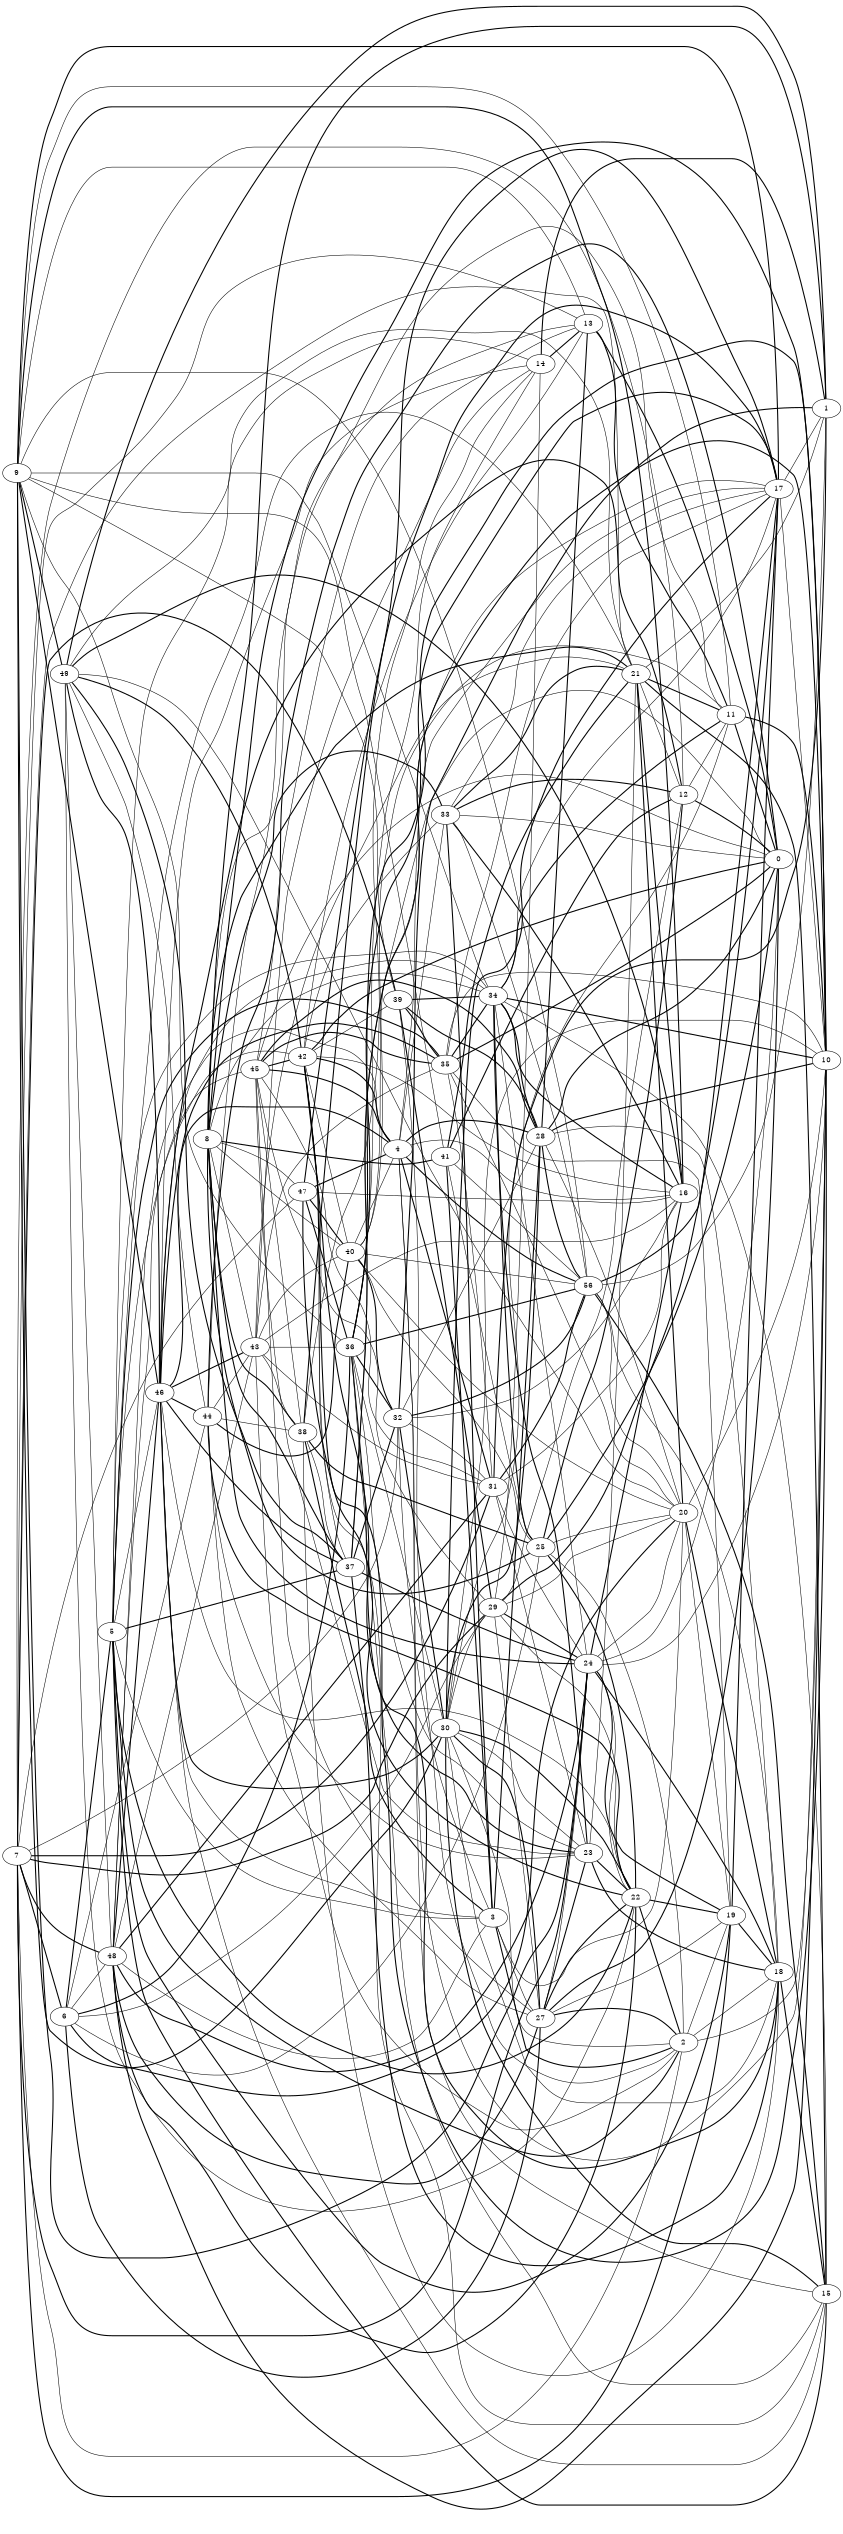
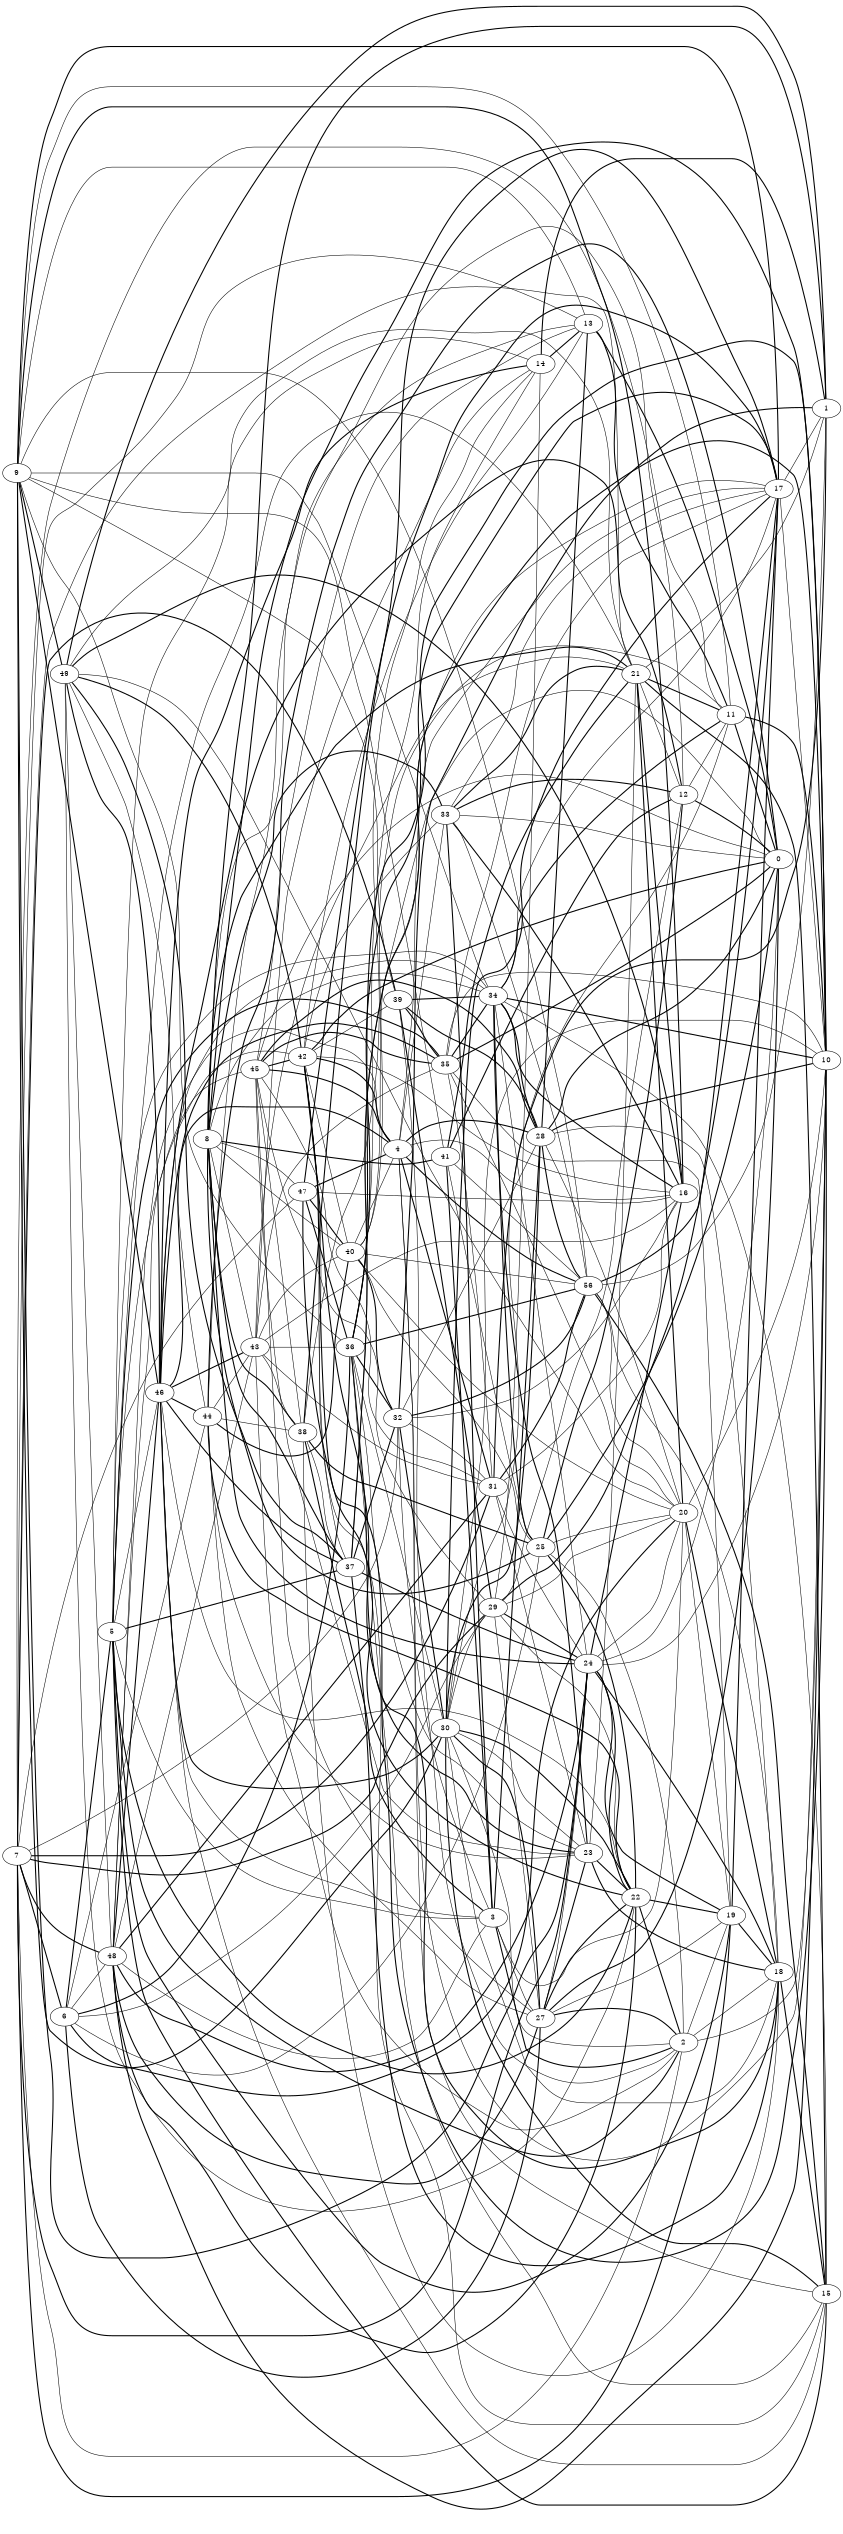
(192, 794) -> (192, 794)
(612, 1781) -> (612, 1781)
